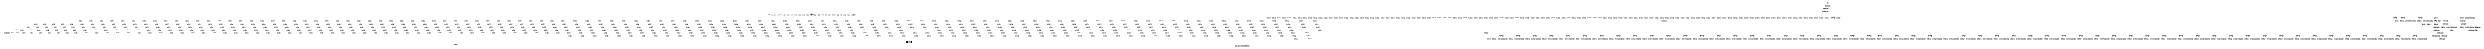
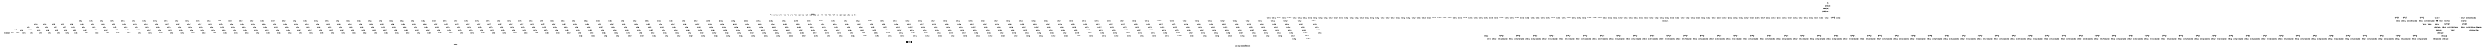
(854, 15) -> (854, 15)
none -> (1947, 36)
